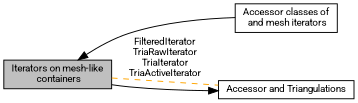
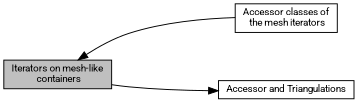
(286, 18) -> (286, 18)
(165, 82) -> none
